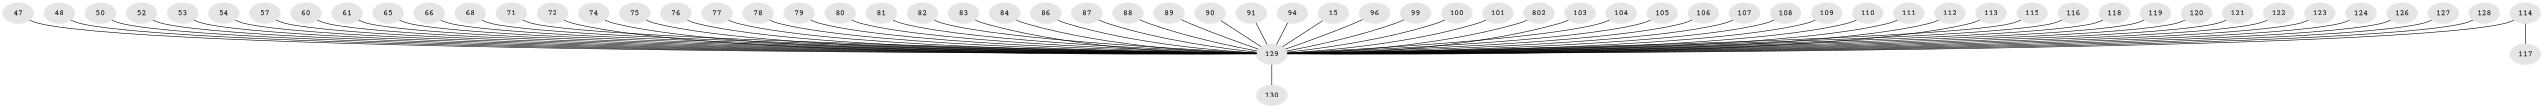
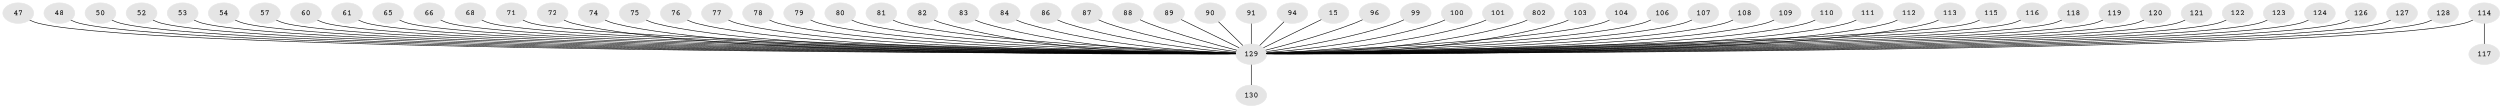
(1662, 13) -> none
